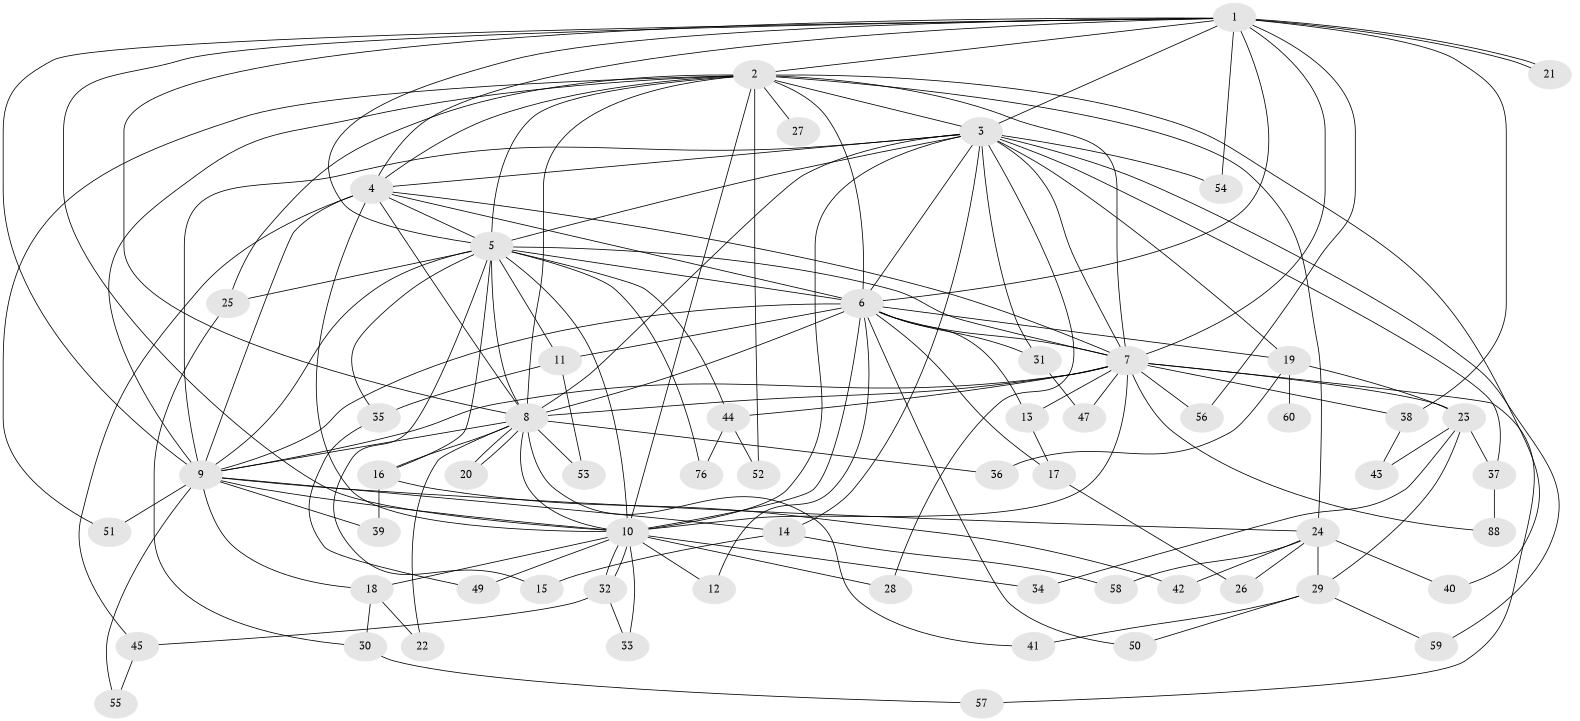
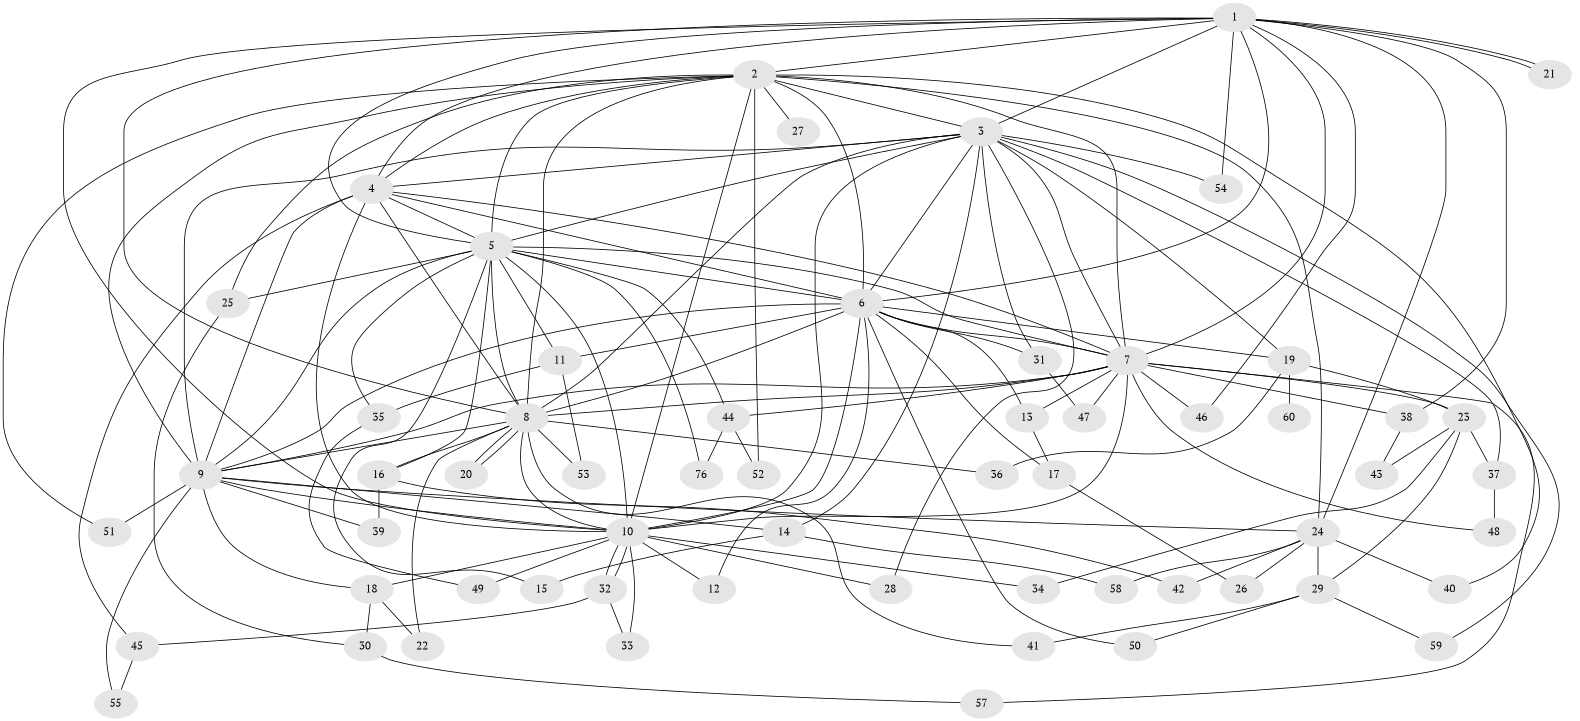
(345, 37) -> (1440, 216)
(1202, 418) -> (1202, 418)
(1494, 532) -> (1494, 532)
